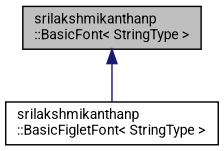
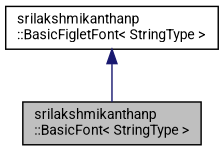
(112, 83) -> (112, 83)
